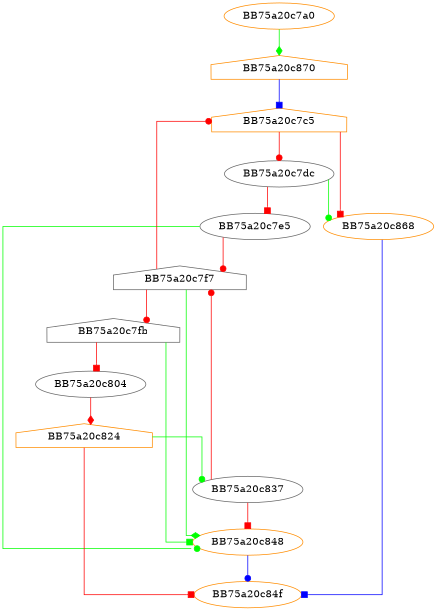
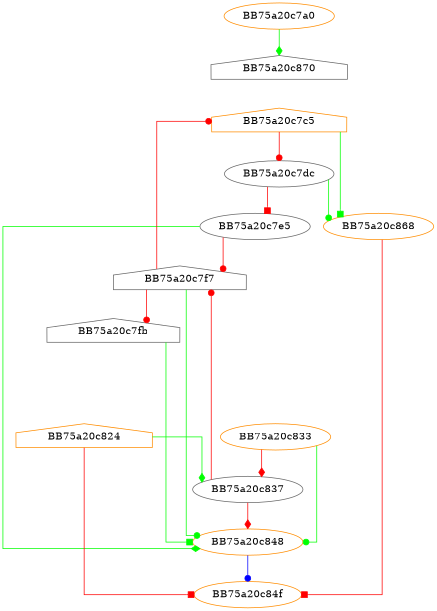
(279, 69) -> (279, 69)
(279, 90) -> none
(340, 171) -> (340, 171)
(3, 383) -> (3, 383)
(91, 384) -> none
(186, 417) -> (186, 417)
(197, 437) -> (197, 437)
none -> (276, 437)
(382, 454) -> (382, 454)
(248, 512) -> (248, 512)
